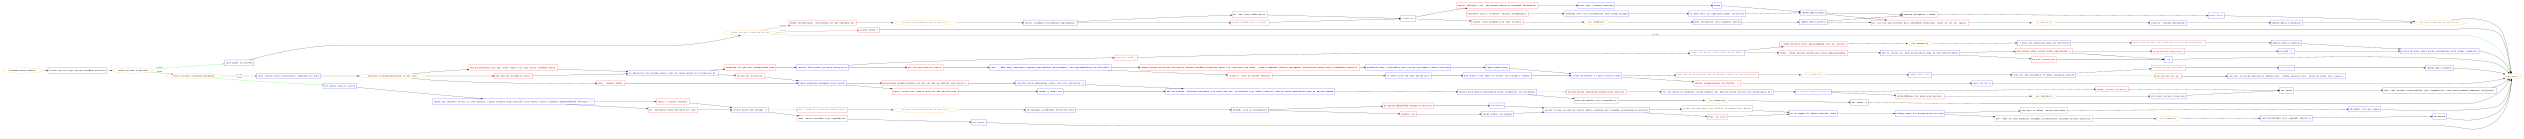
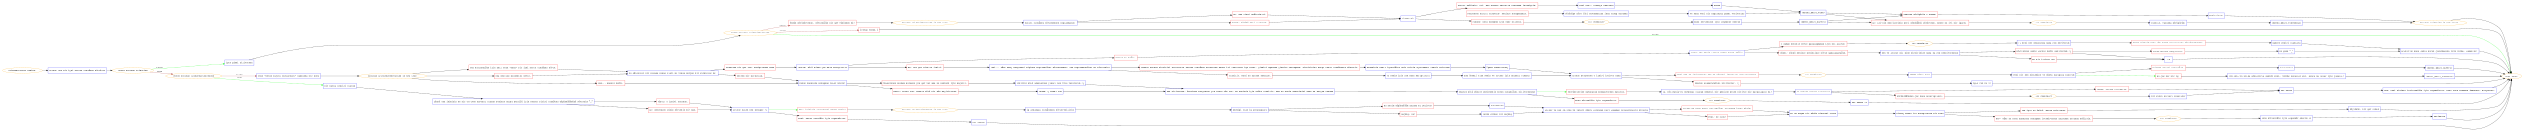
none -> (2440, 76)
